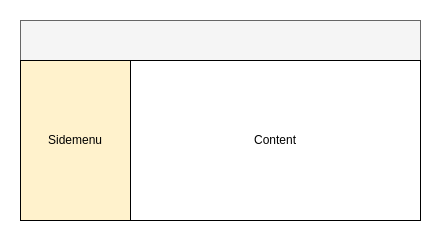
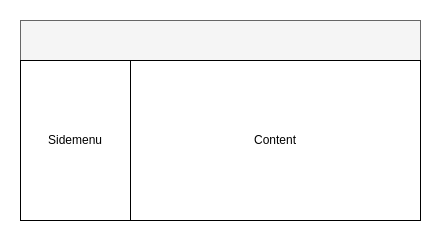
(76, 141) -> (76, 141)
